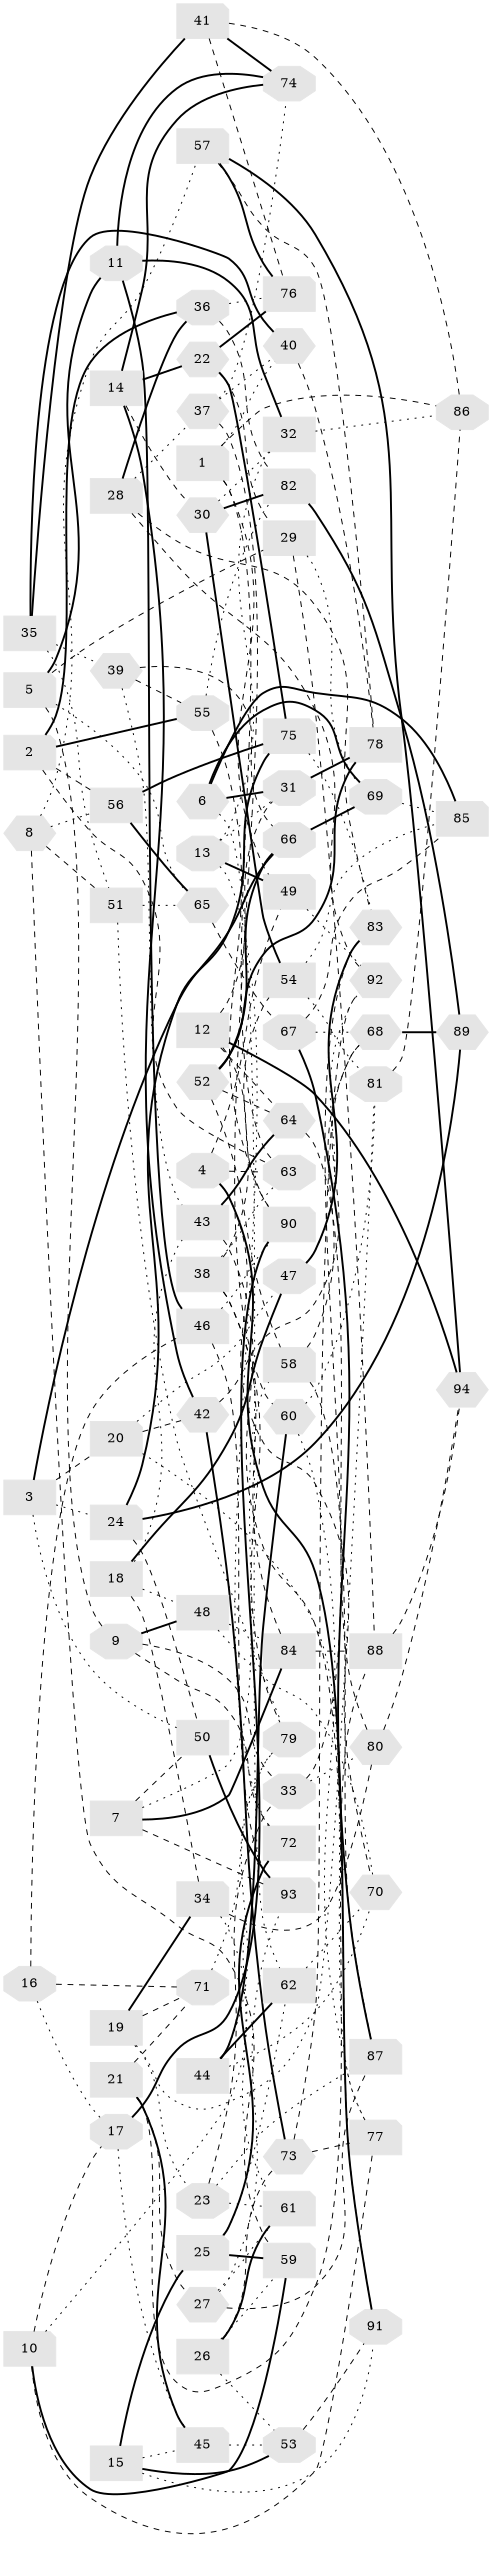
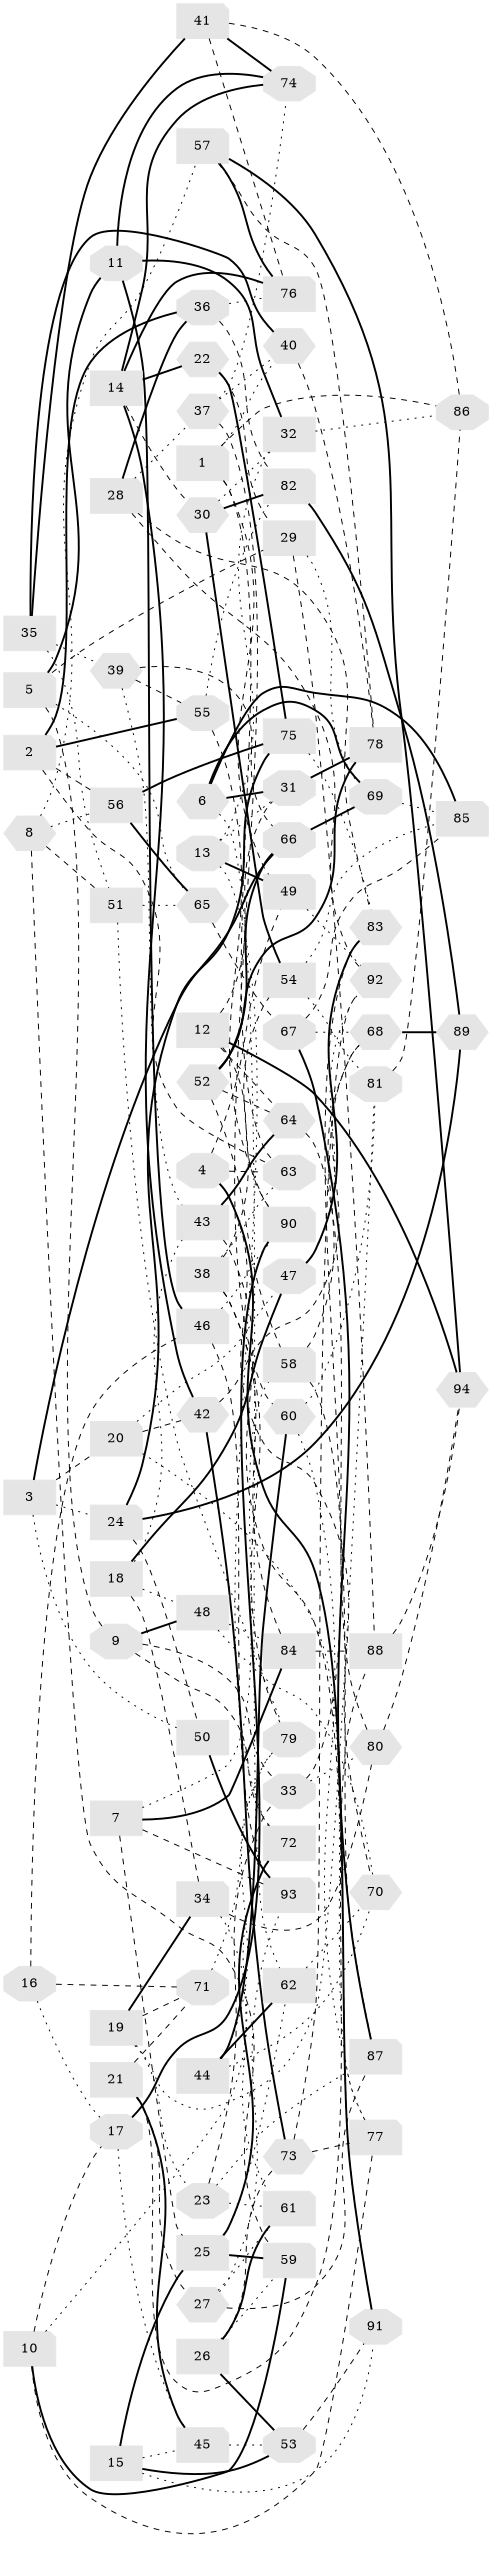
(240, 331) -> (171, 287)
(160, 1778) -> (148, 2037)
(247, 2402) -> (247, 2402)
